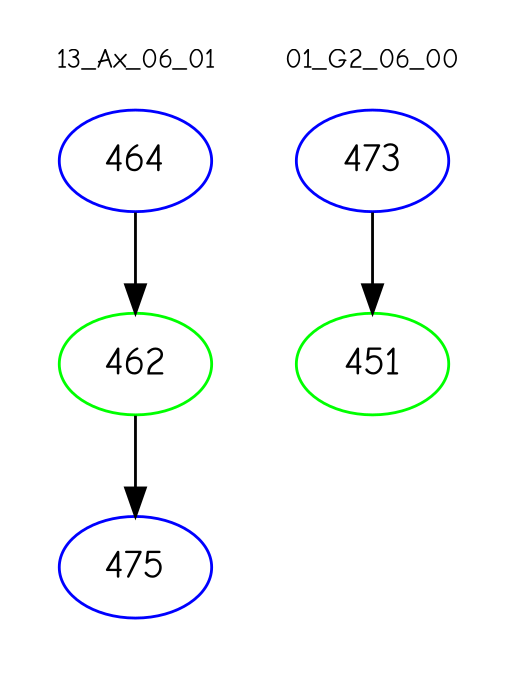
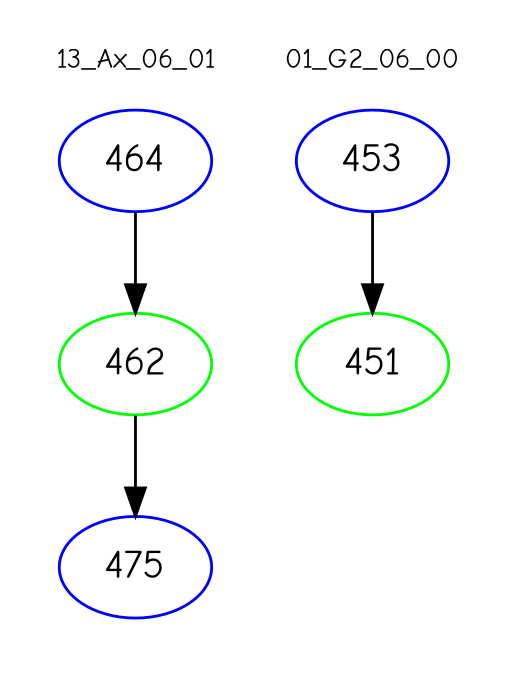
(373, 161) -> (373, 161)
